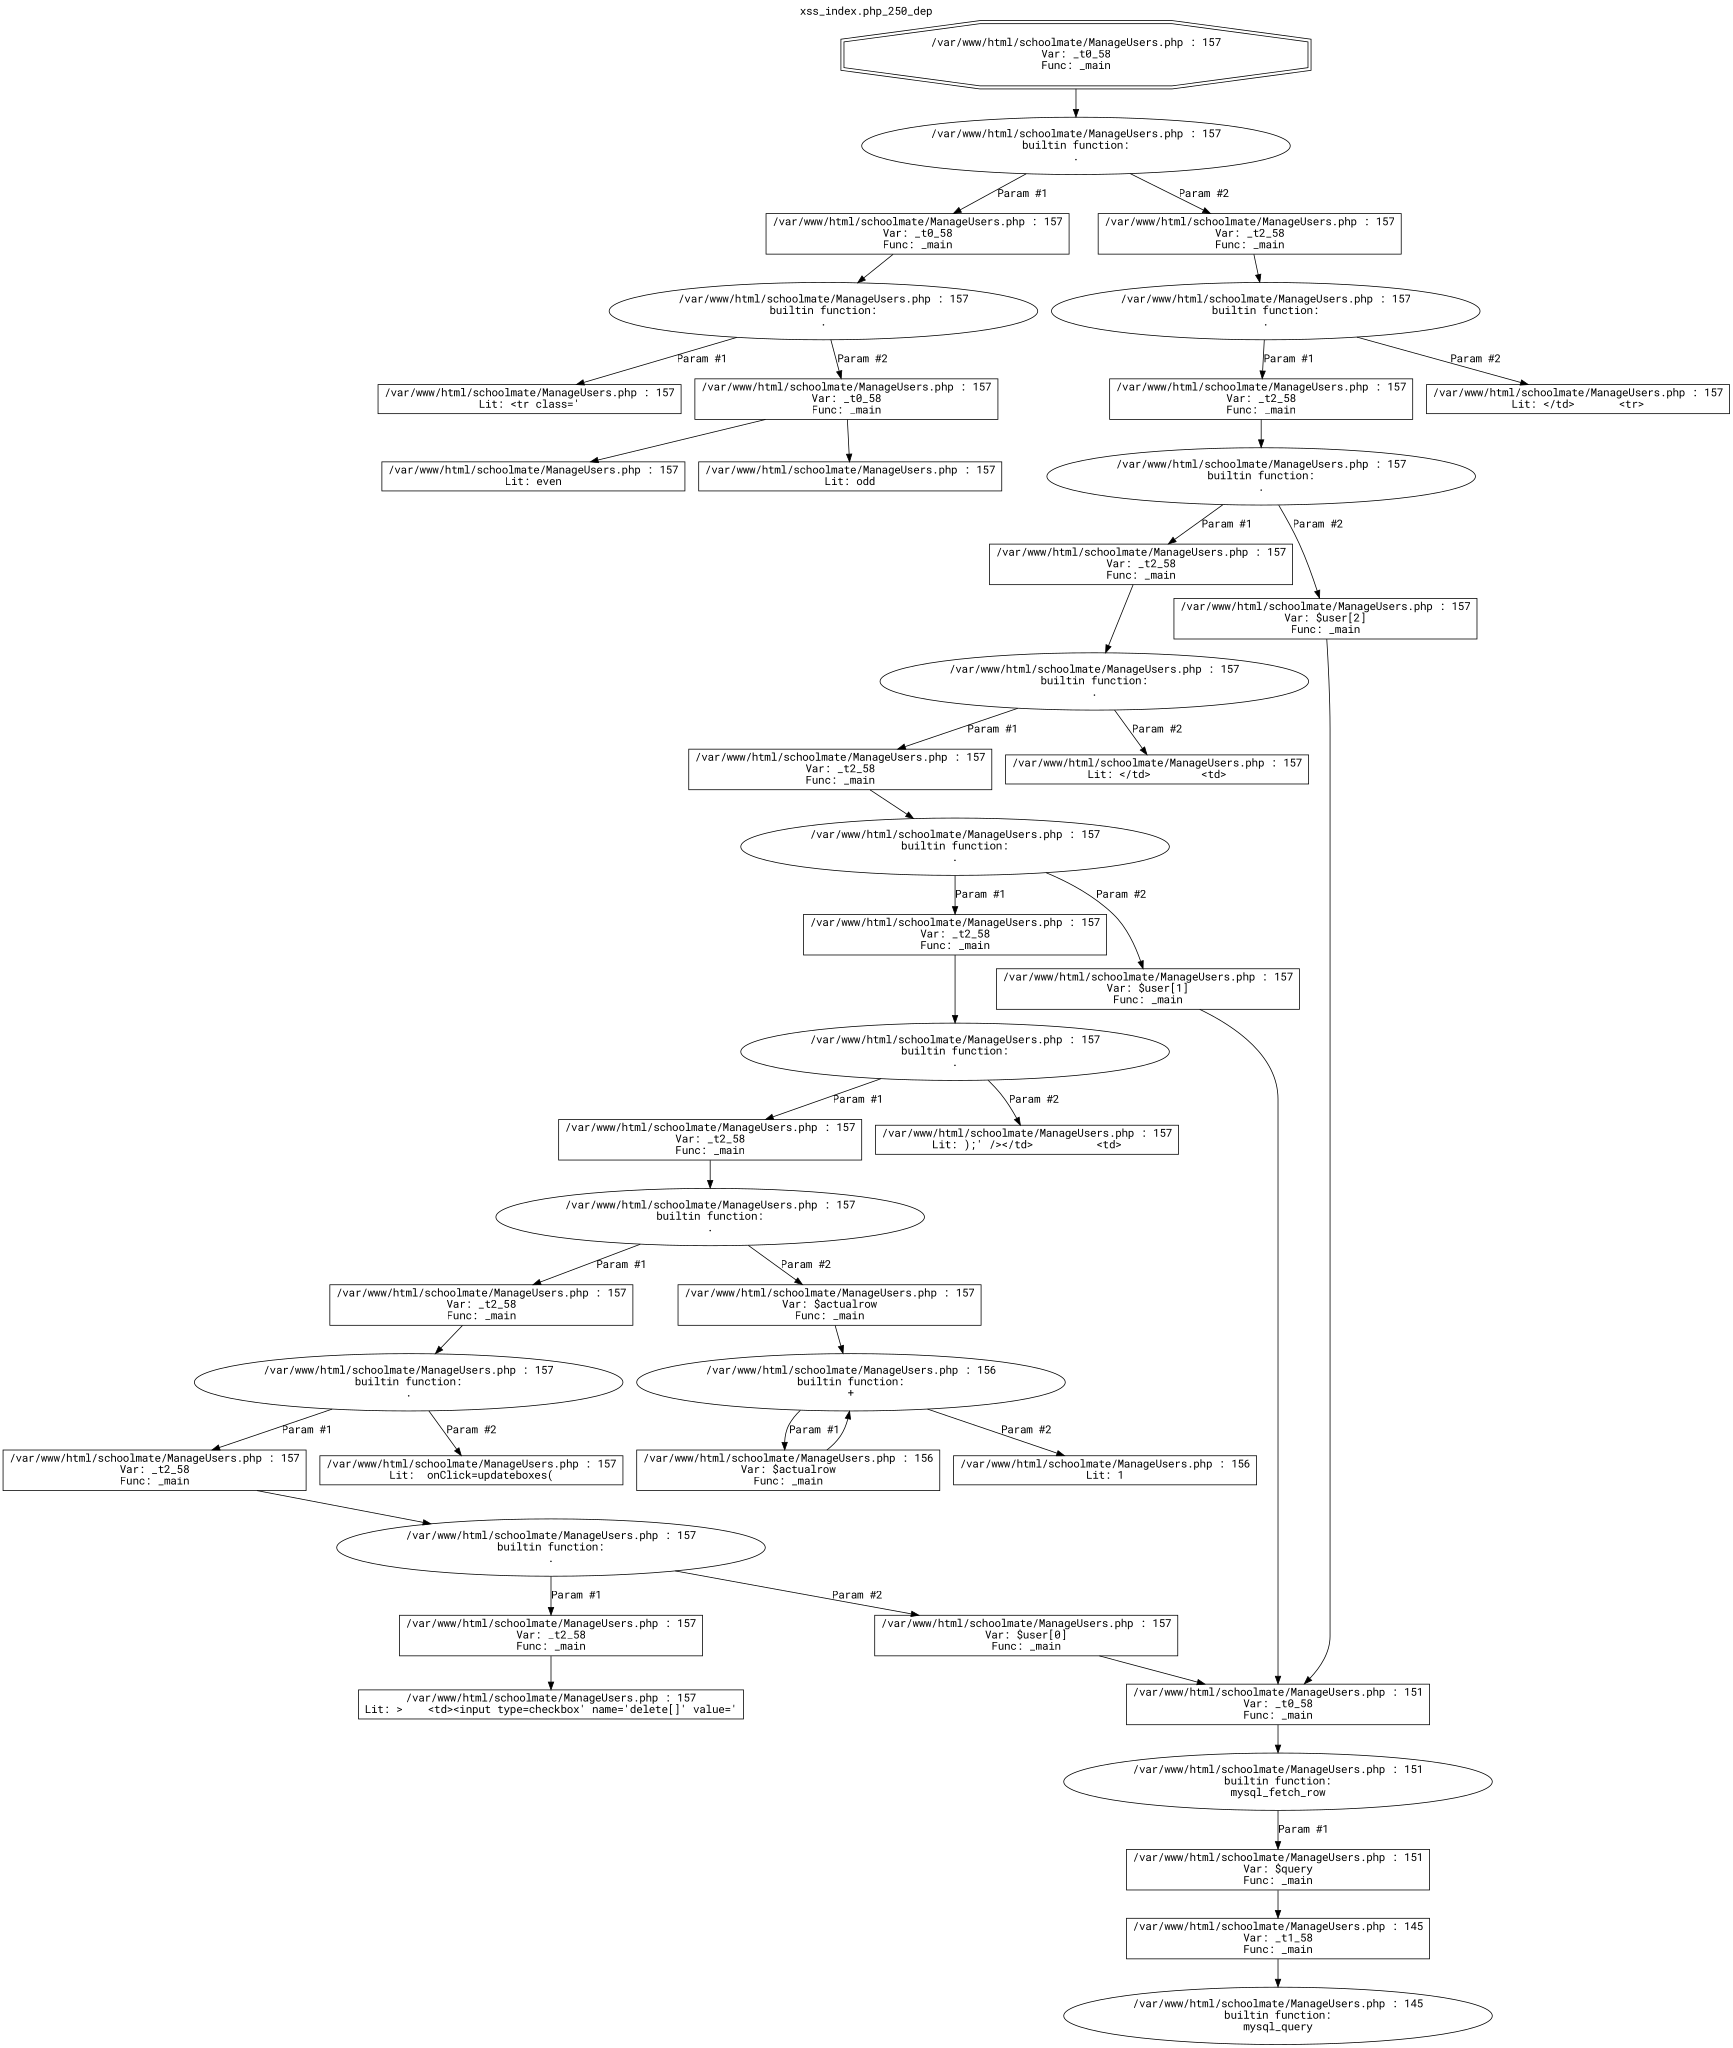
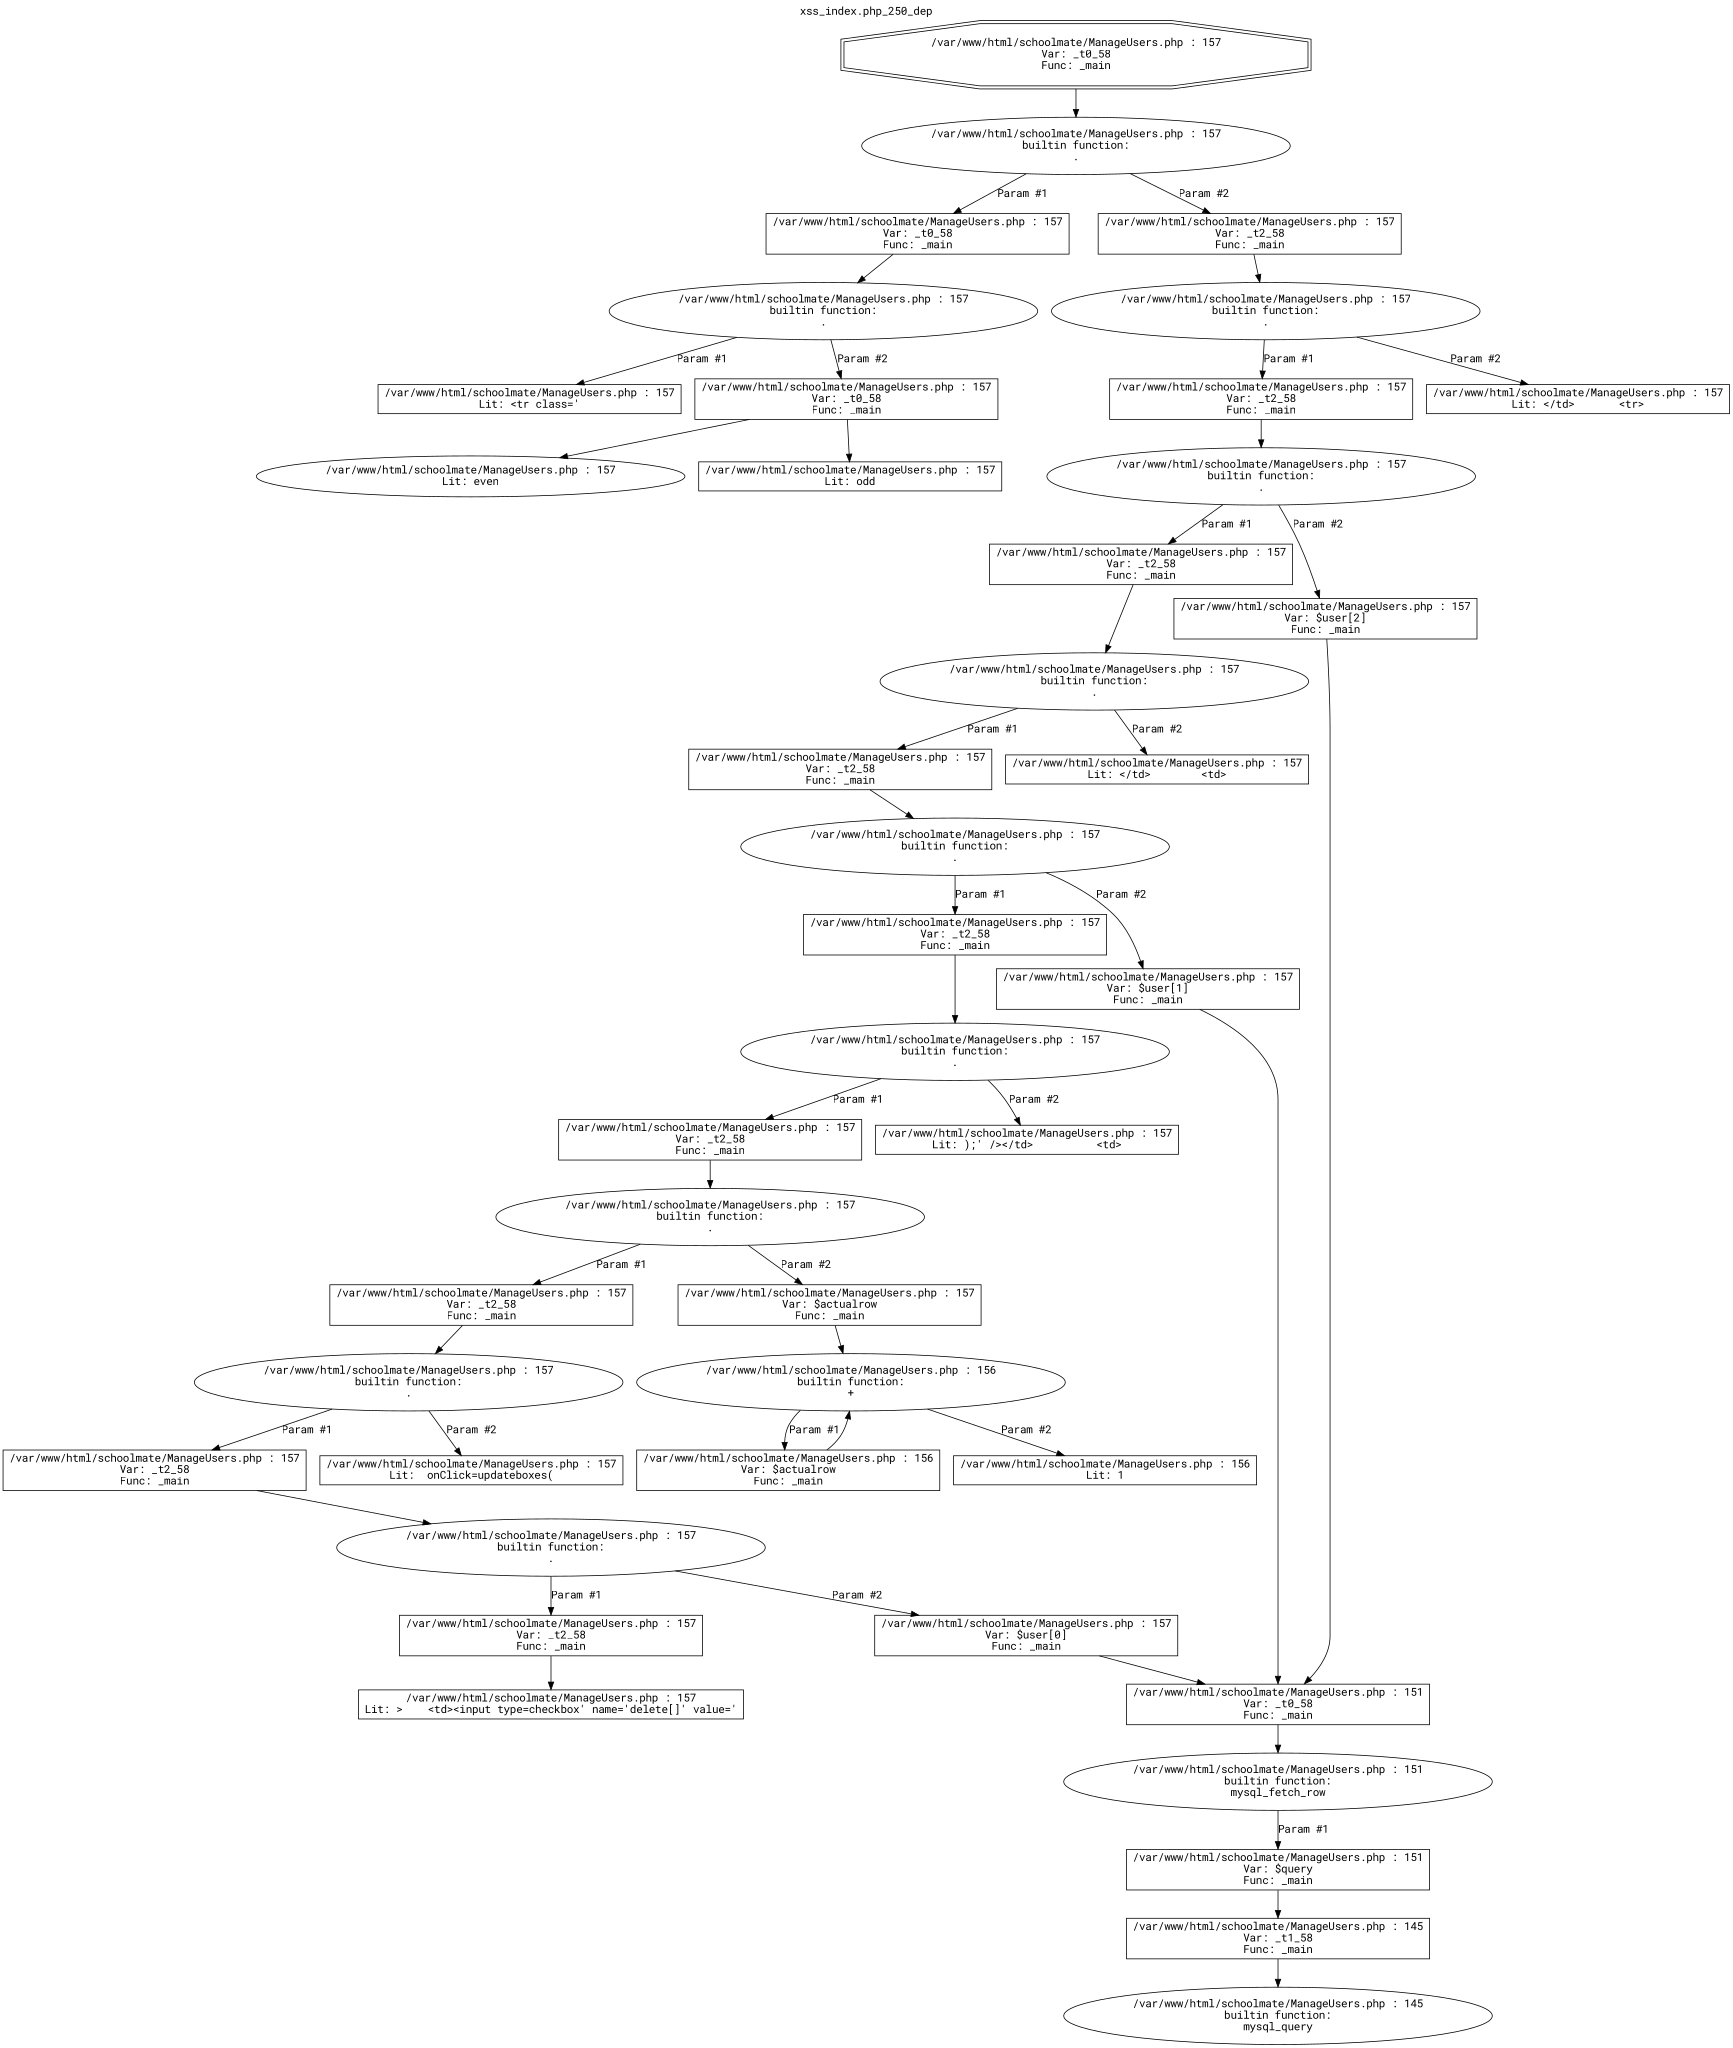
(533, 476) -> (471, 476)
